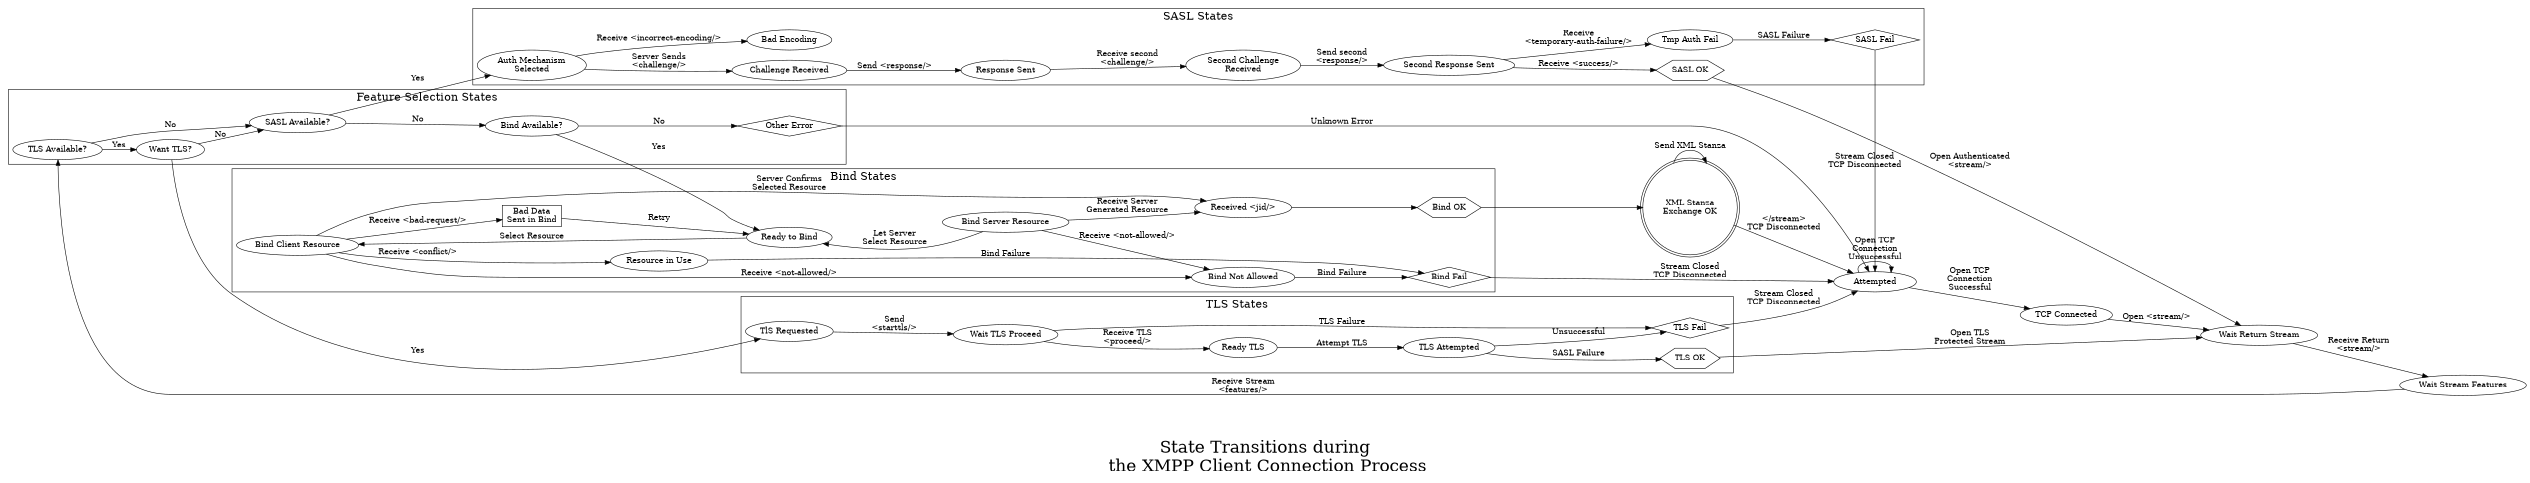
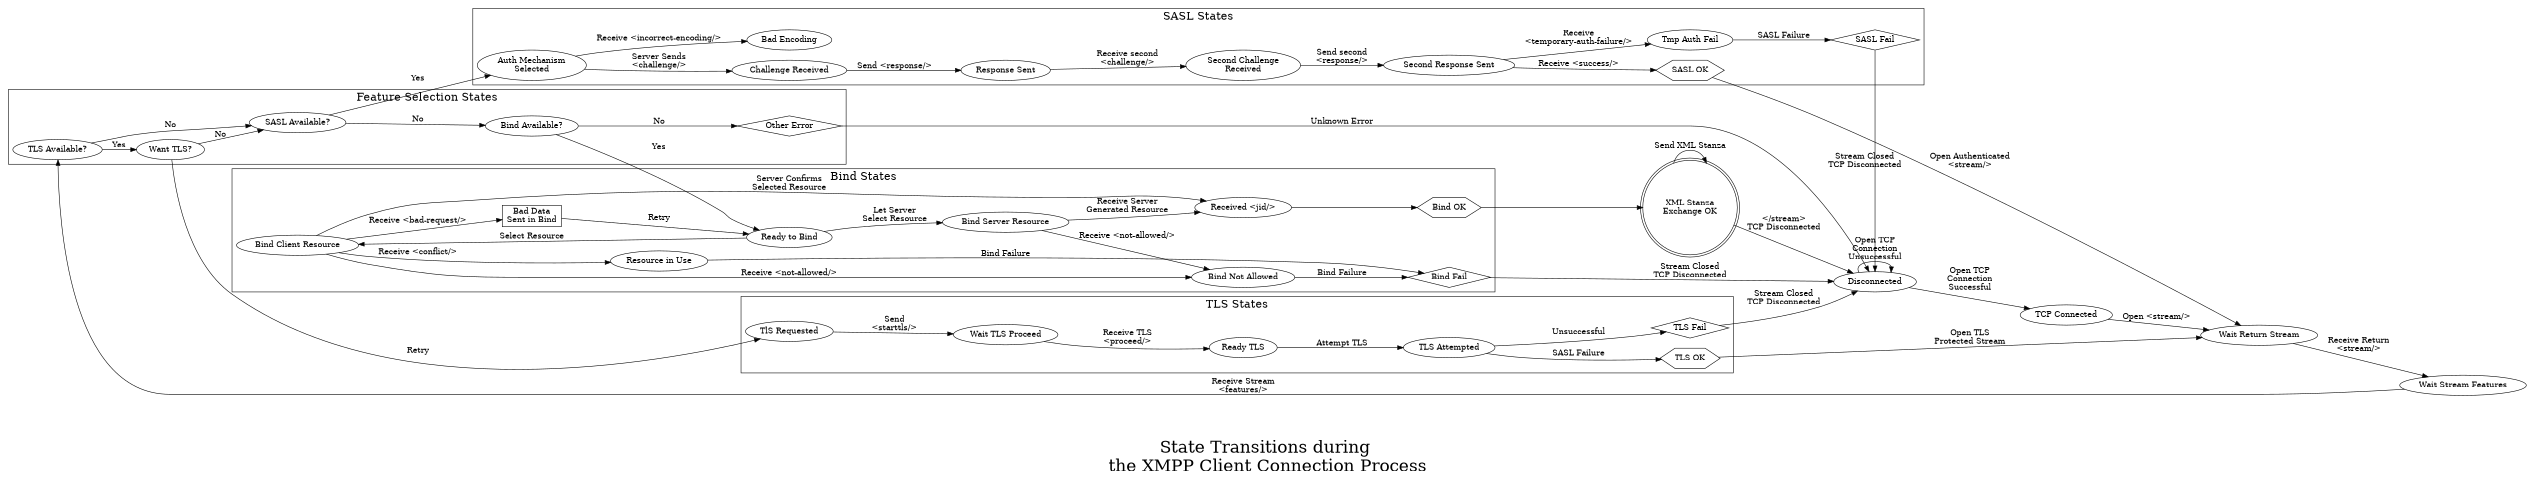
(907, 249) -> (880, 225)
(1875, 282) -> (1875, 282)
(1349, 326) -> none
(418, 351) -> (418, 351)
